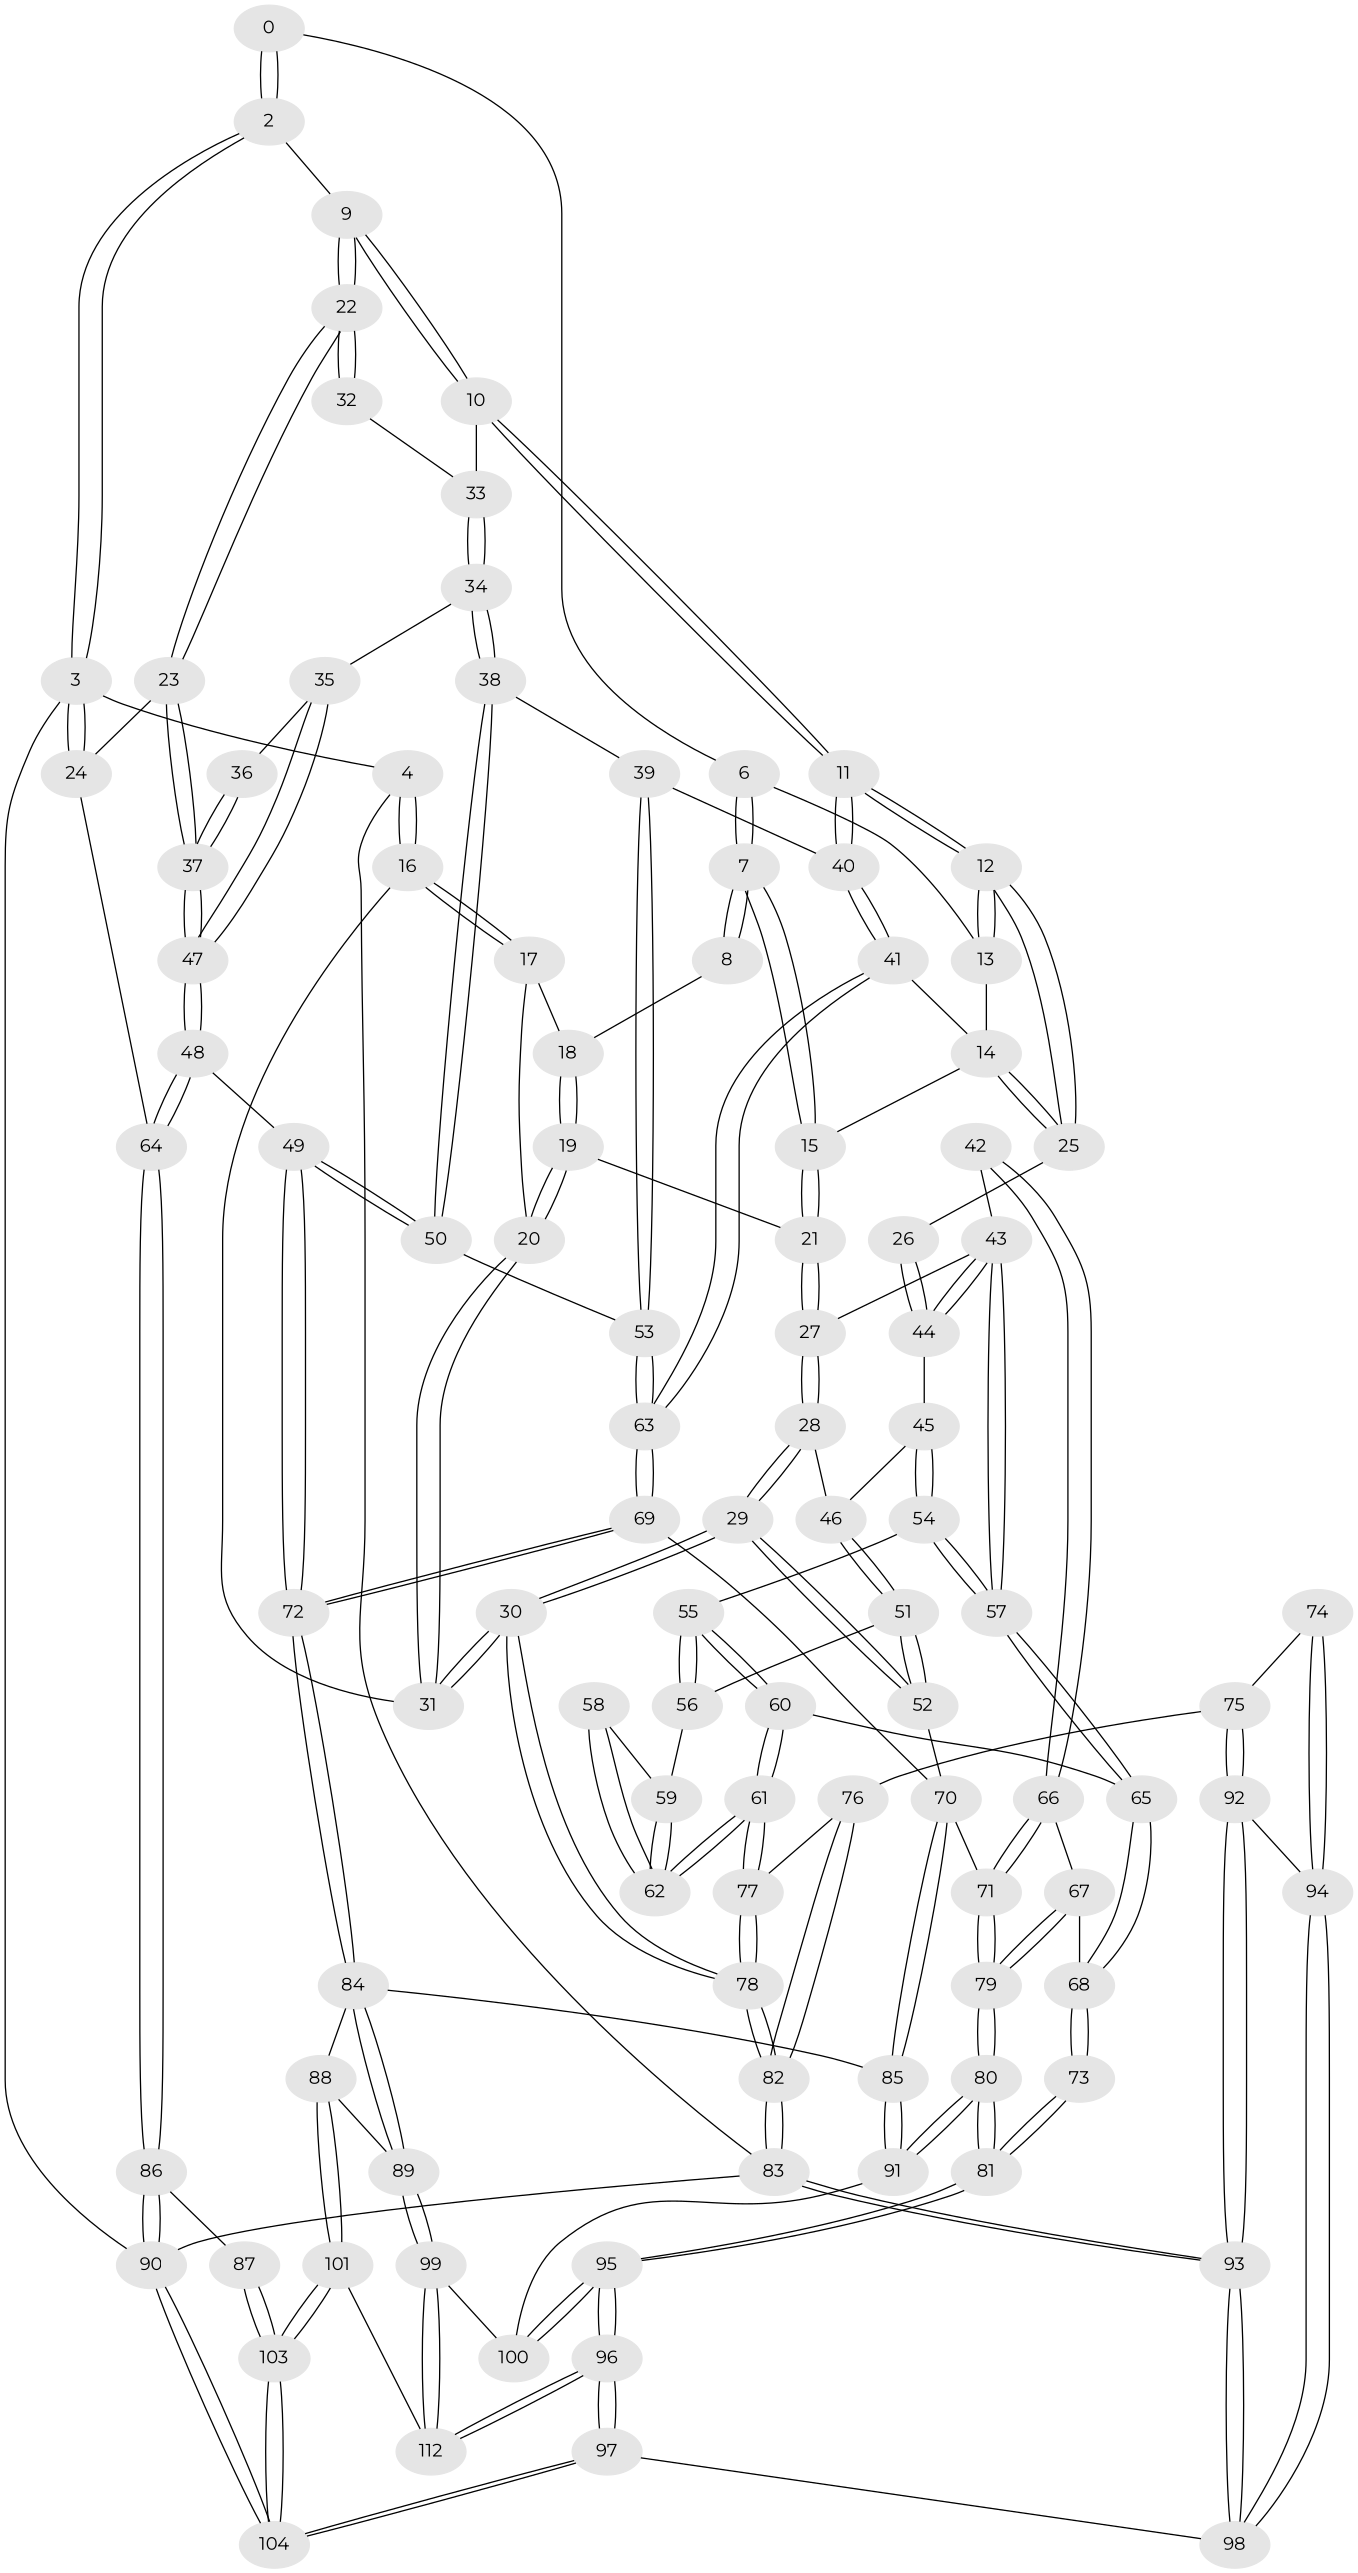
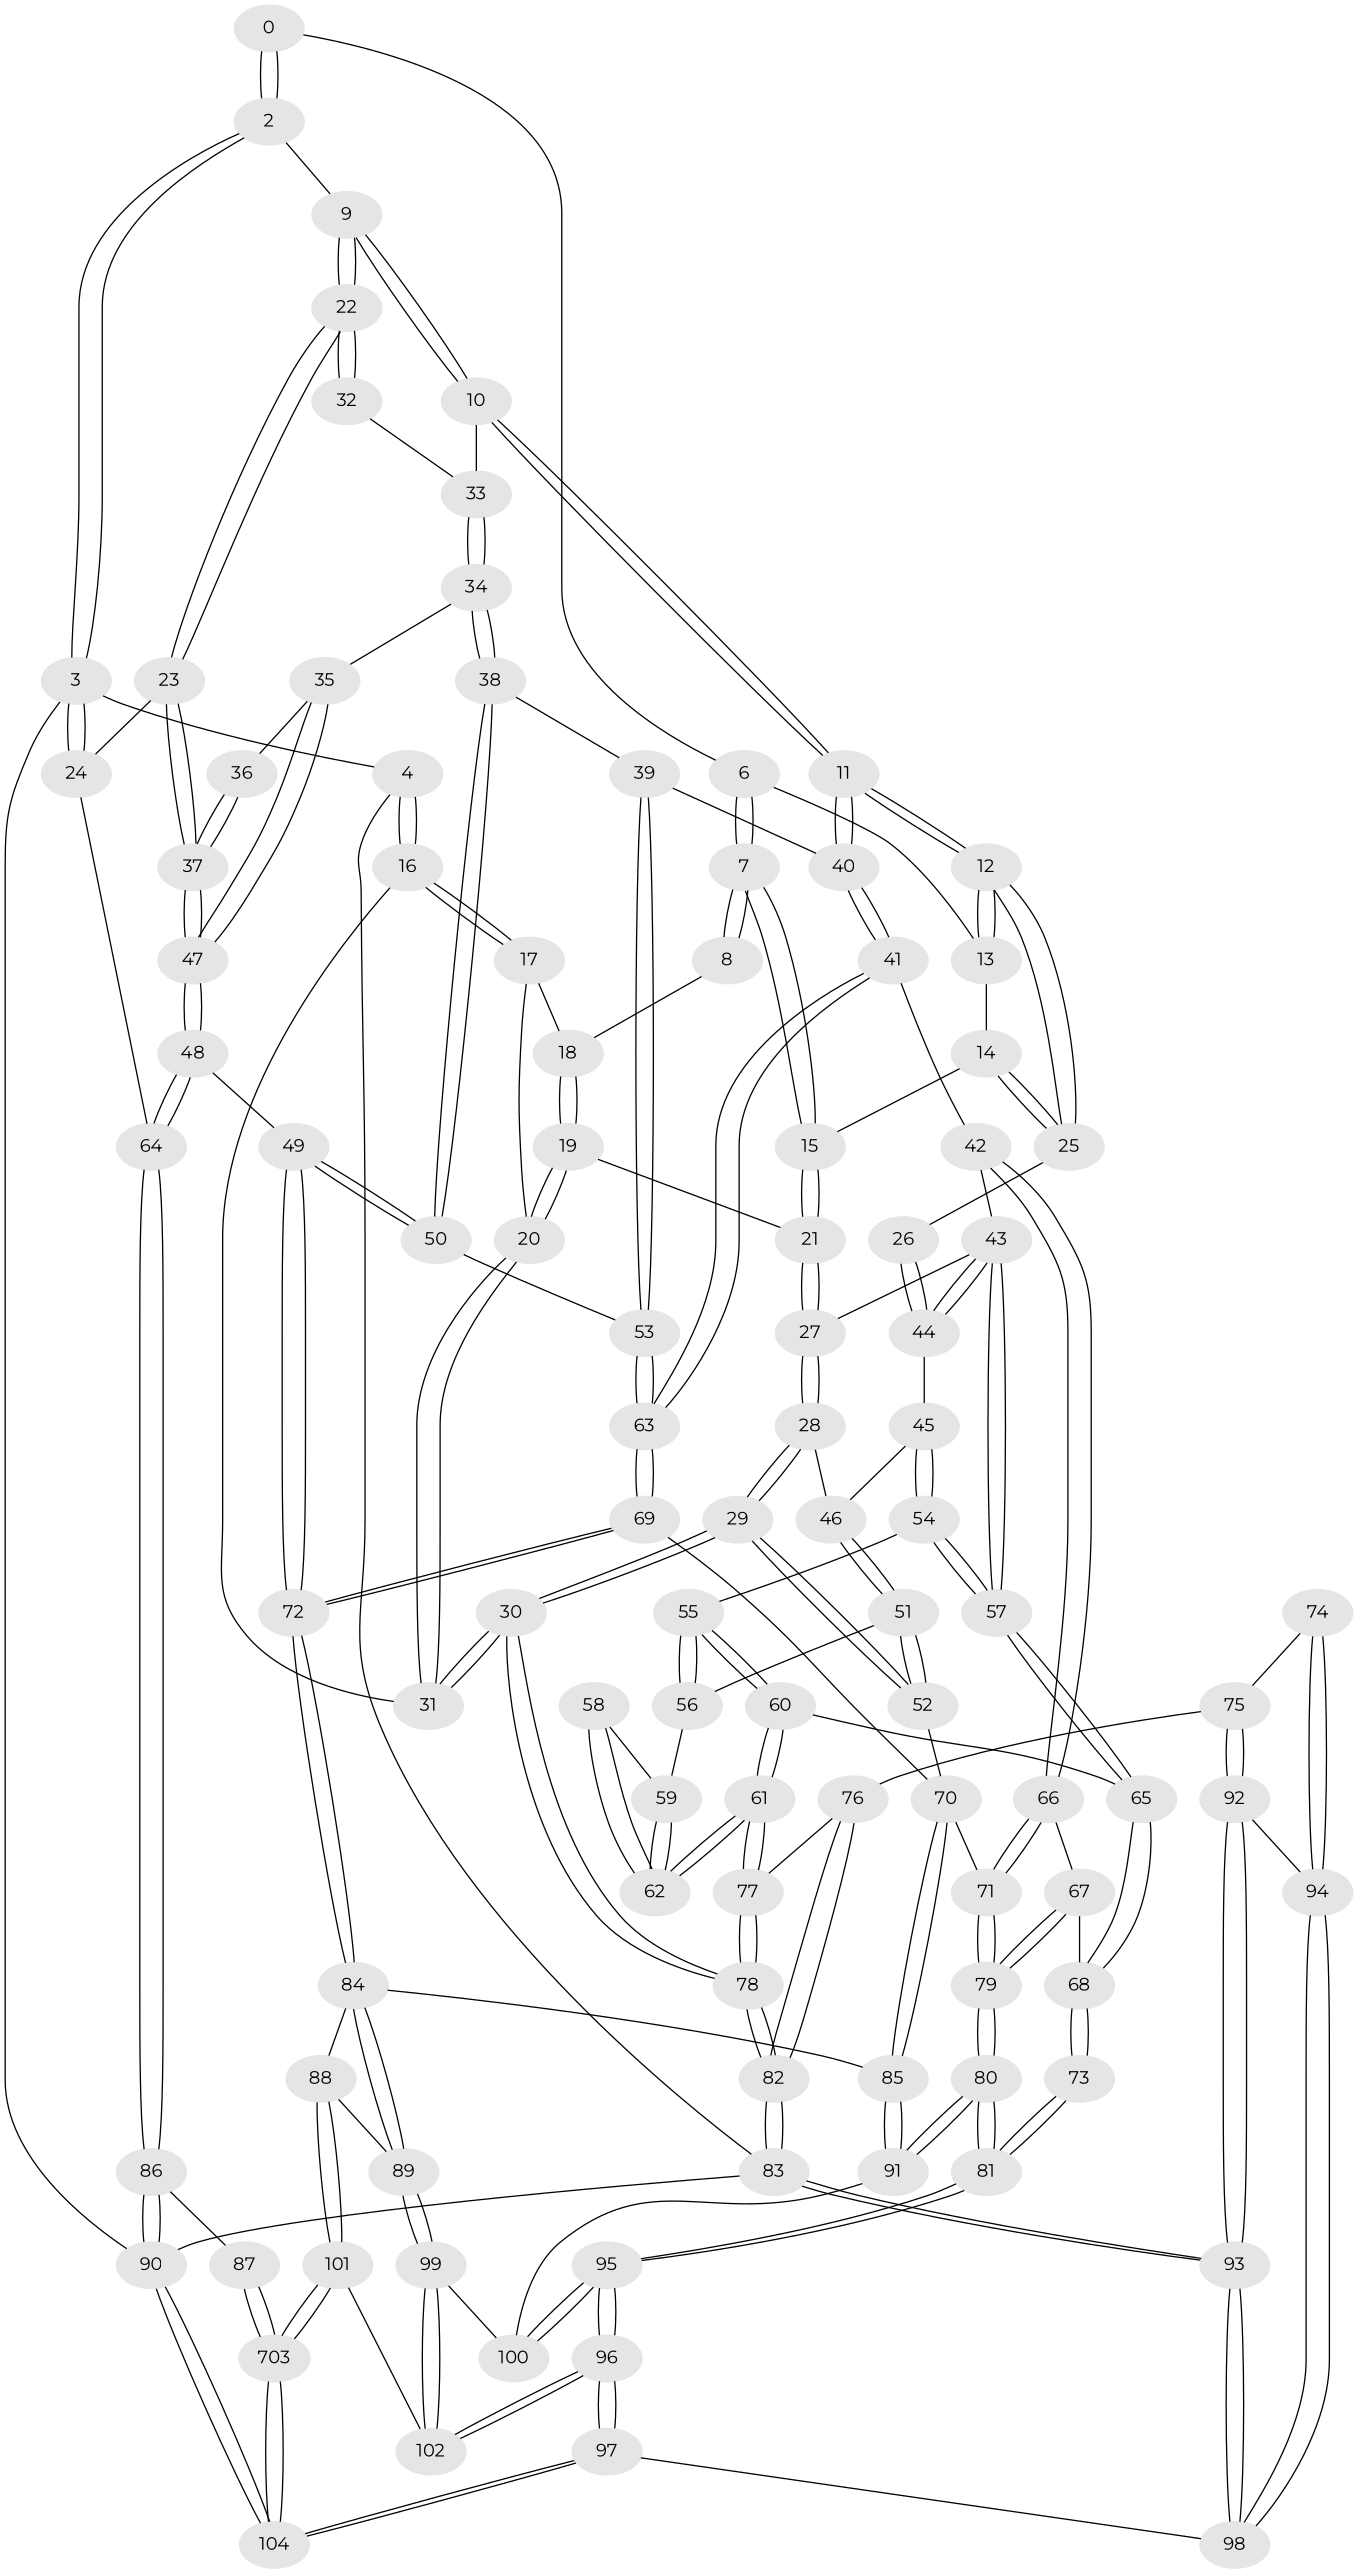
(940, 1007) -> (930, 1055)
(274, 2358) -> (274, 2358)
(431, 2452) -> (431, 2452)
